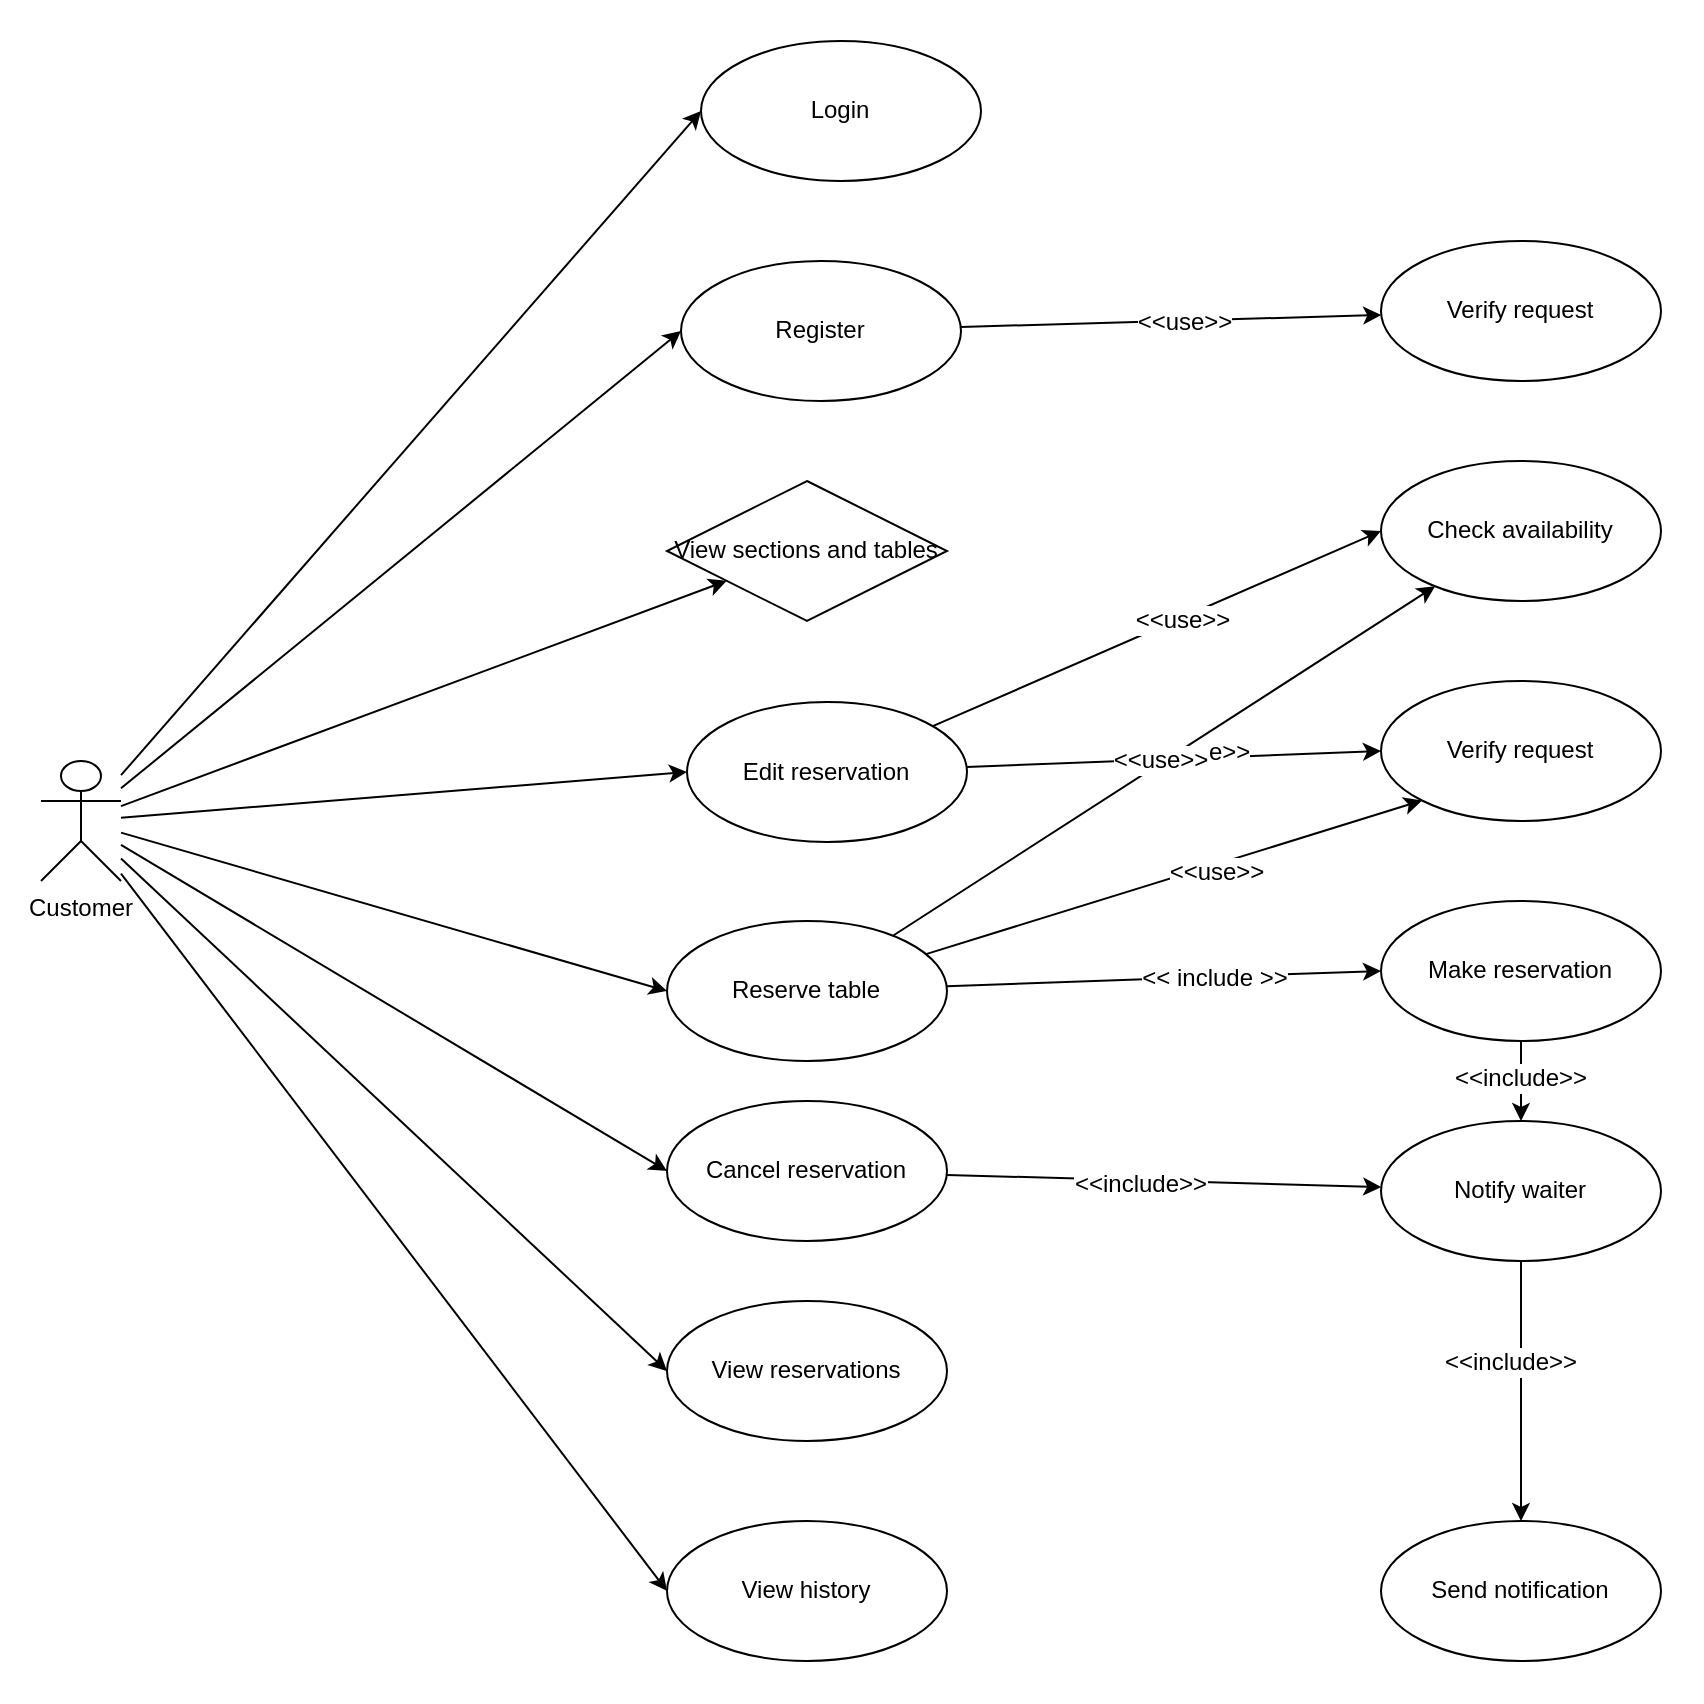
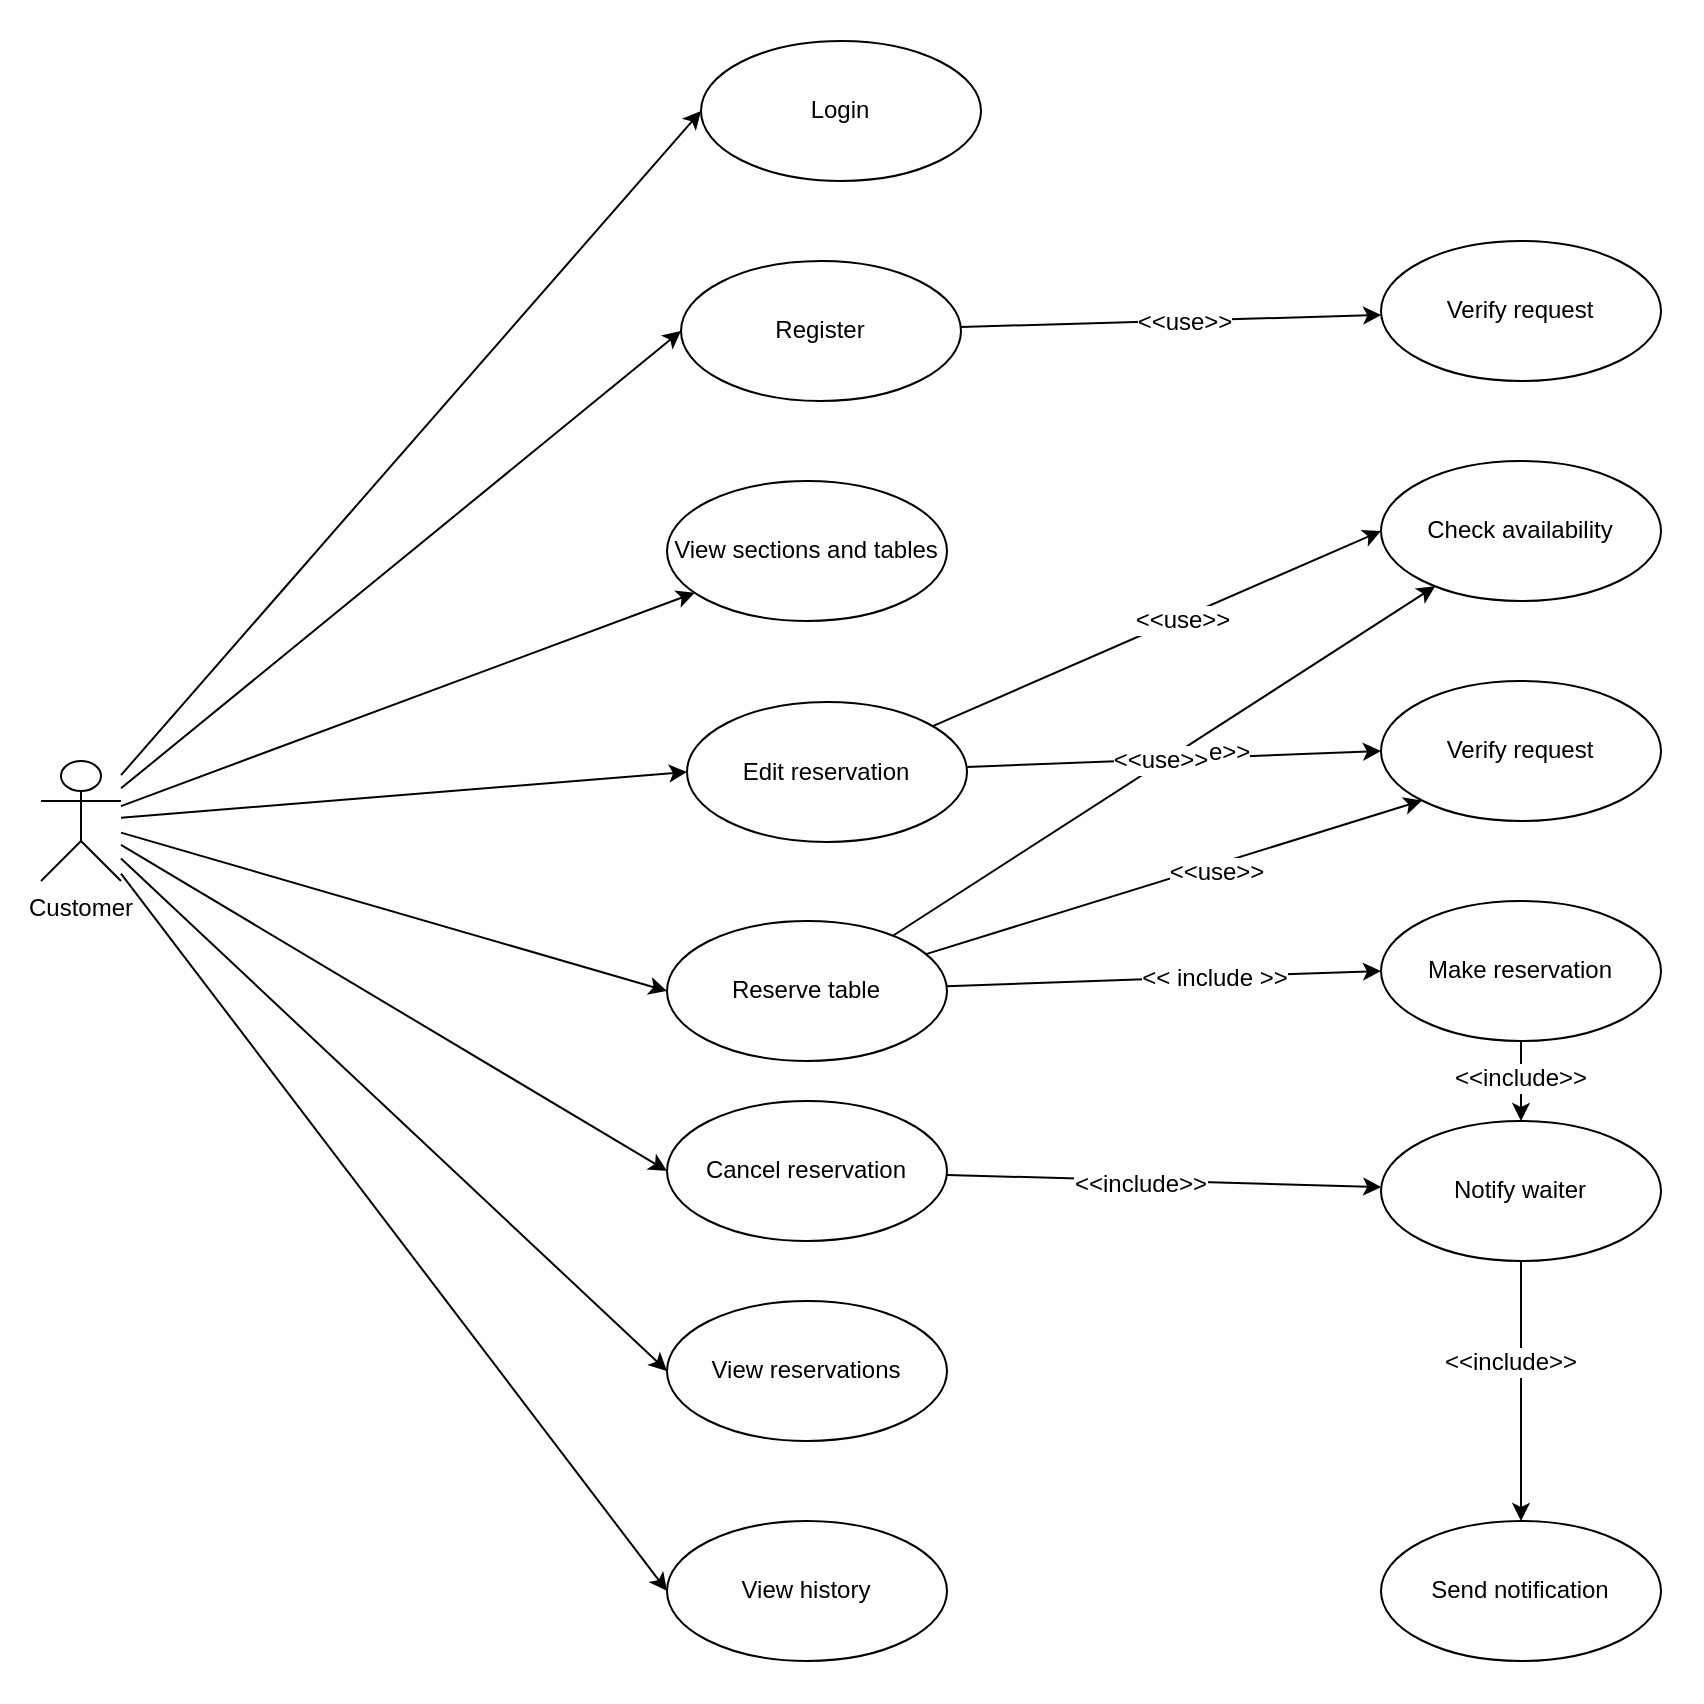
(807, 551) -> (807, 551)
